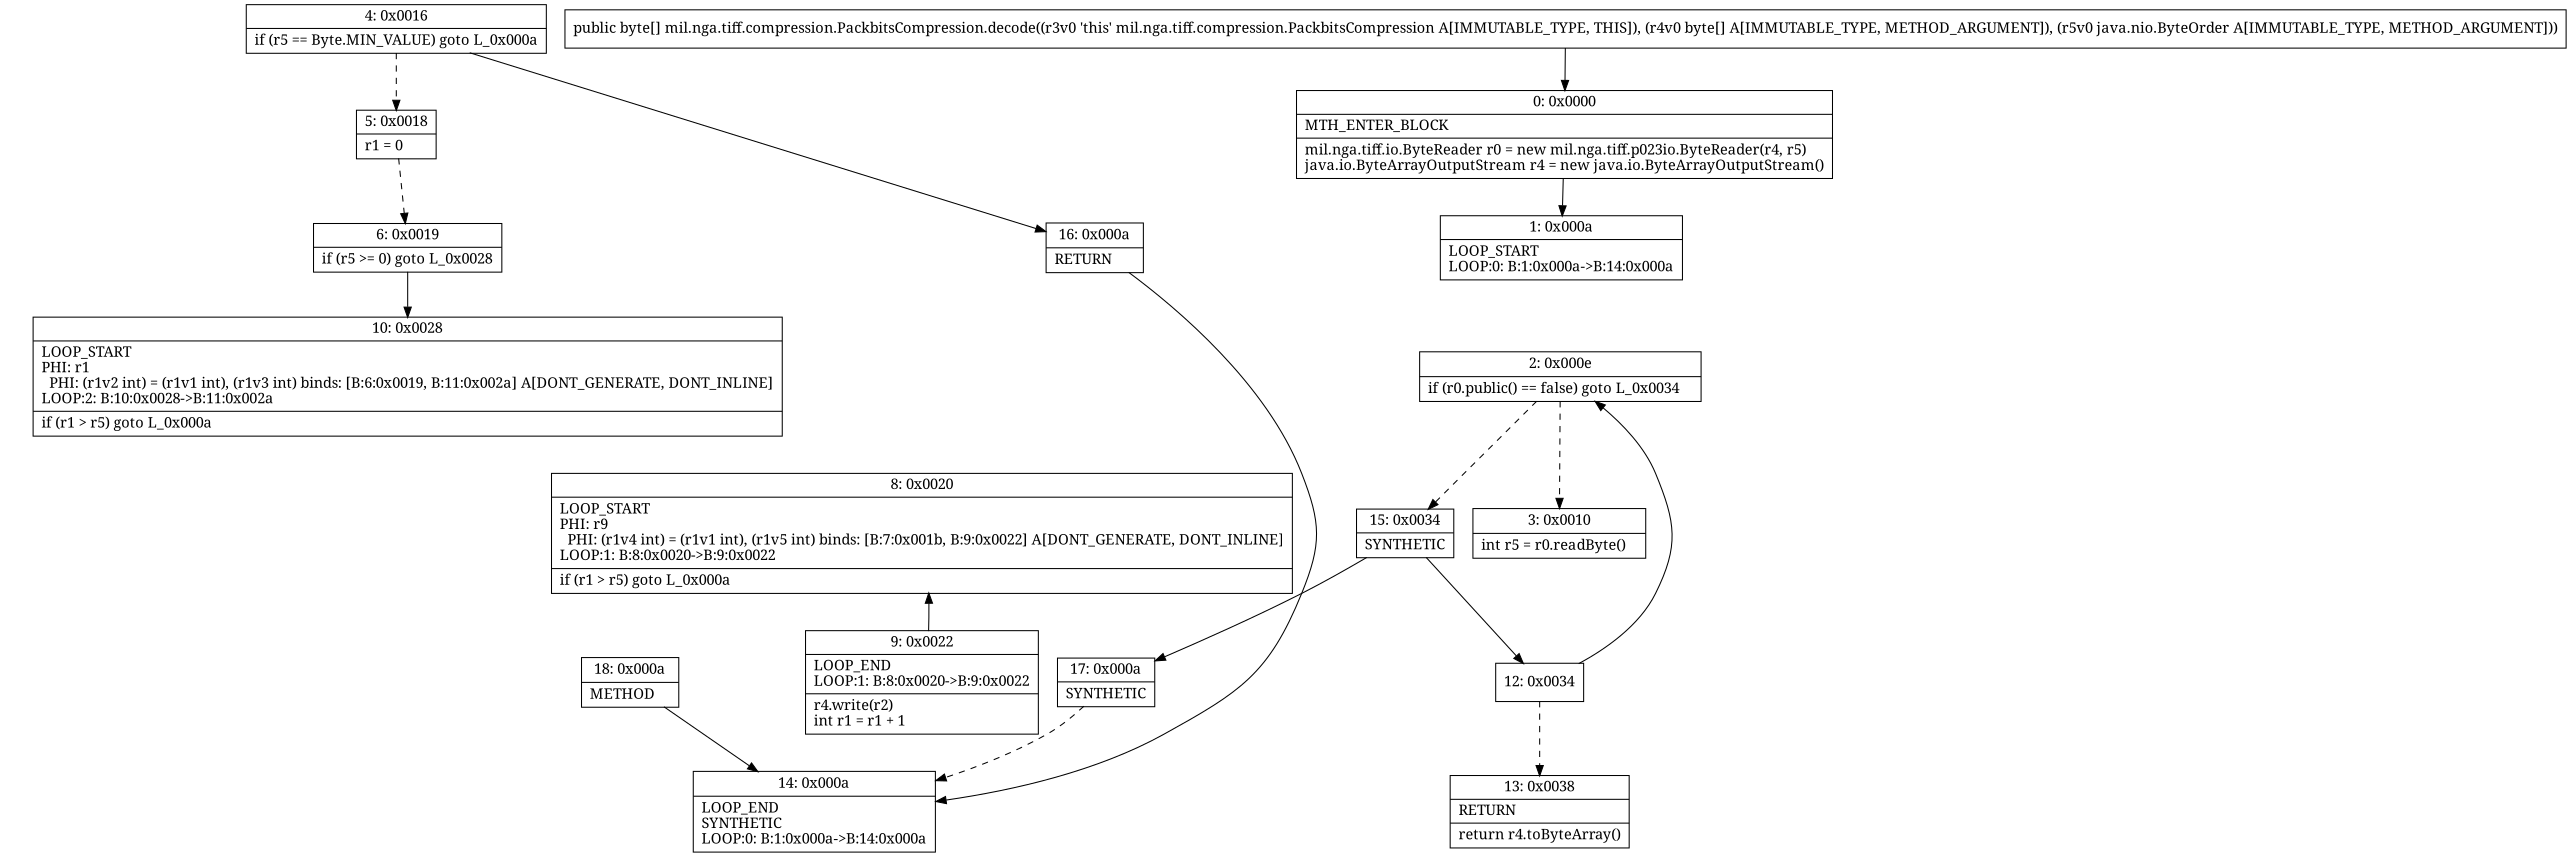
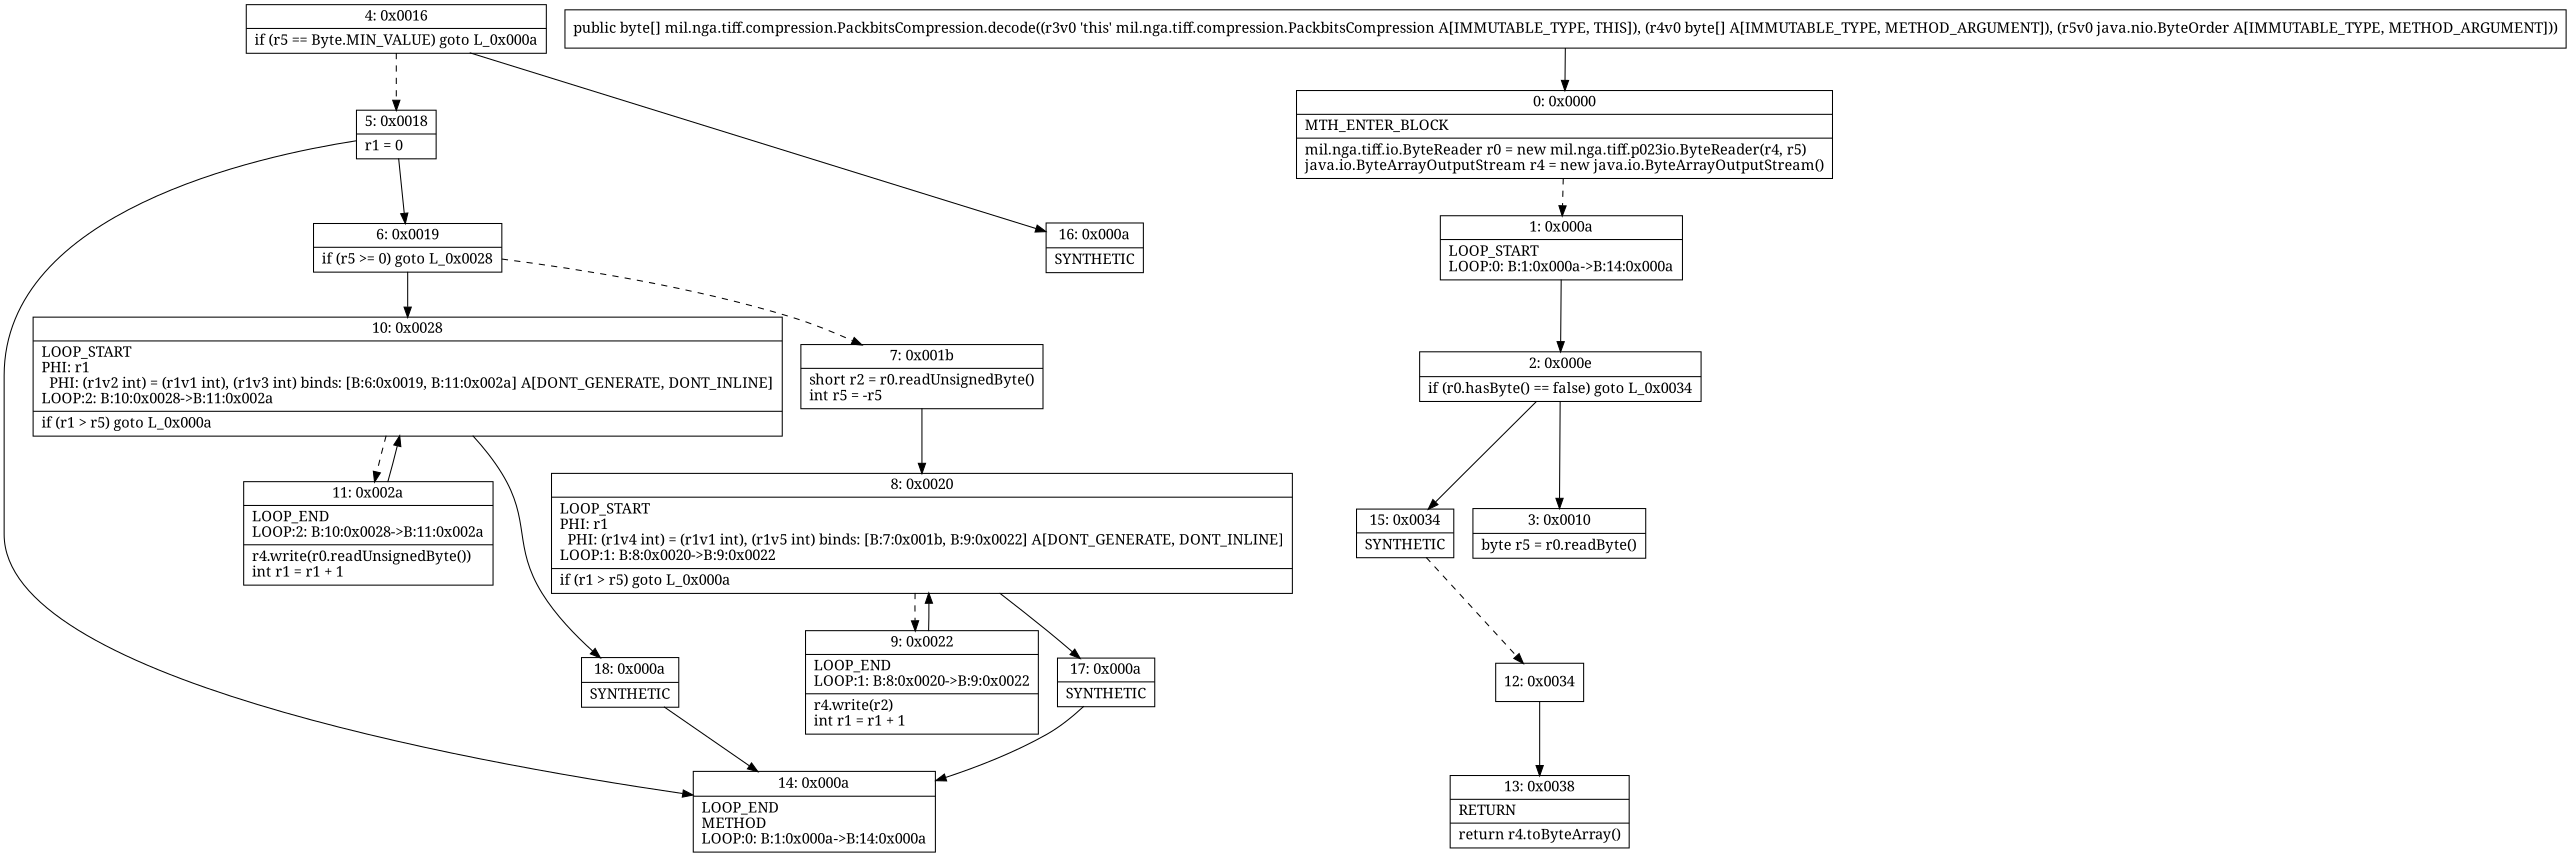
(401, 186) -> (401, 186)
(1563, 192) -> (1563, 192)
(1083, 260) -> (1095, 260)
none -> (922, 377)
(1554, 389) -> (1560, 389)
(1560, 450) -> (1560, 450)
(1486, 452) -> (1486, 452)
(586, 525) -> (586, 525)
none -> (368, 533)
(1672, 544) -> (1561, 311)
(1554, 545) -> (1559, 545)
none -> (524, 548)
none -> (915, 607)
(1471, 607) -> (1471, 607)
(1267, 610) -> (1036, 622)
(1294, 611) -> (35, 595)
(623, 694) -> (630, 694)
(1540, 733) -> (1540, 733)
(1019, 749) -> (1019, 749)
(742, 824) -> (735, 824)
